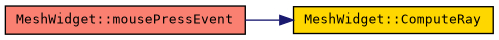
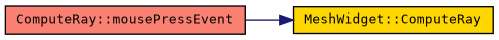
(125, 20) -> (125, 20)
